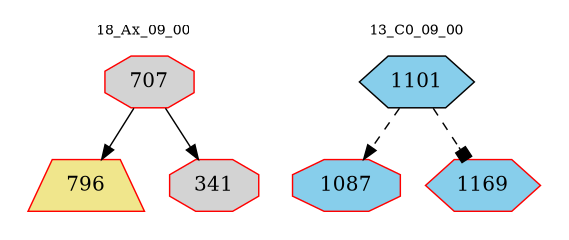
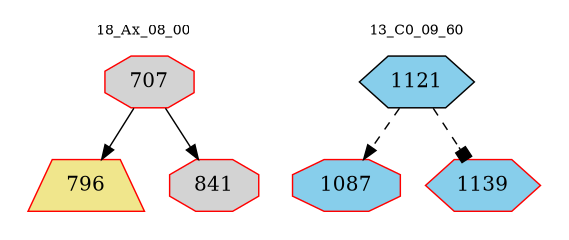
(144, 31) -> (144, 31)
(417, 31) -> (417, 31)
(417, 82) -> (417, 82)
(214, 185) -> (214, 185)
(483, 185) -> (483, 185)
